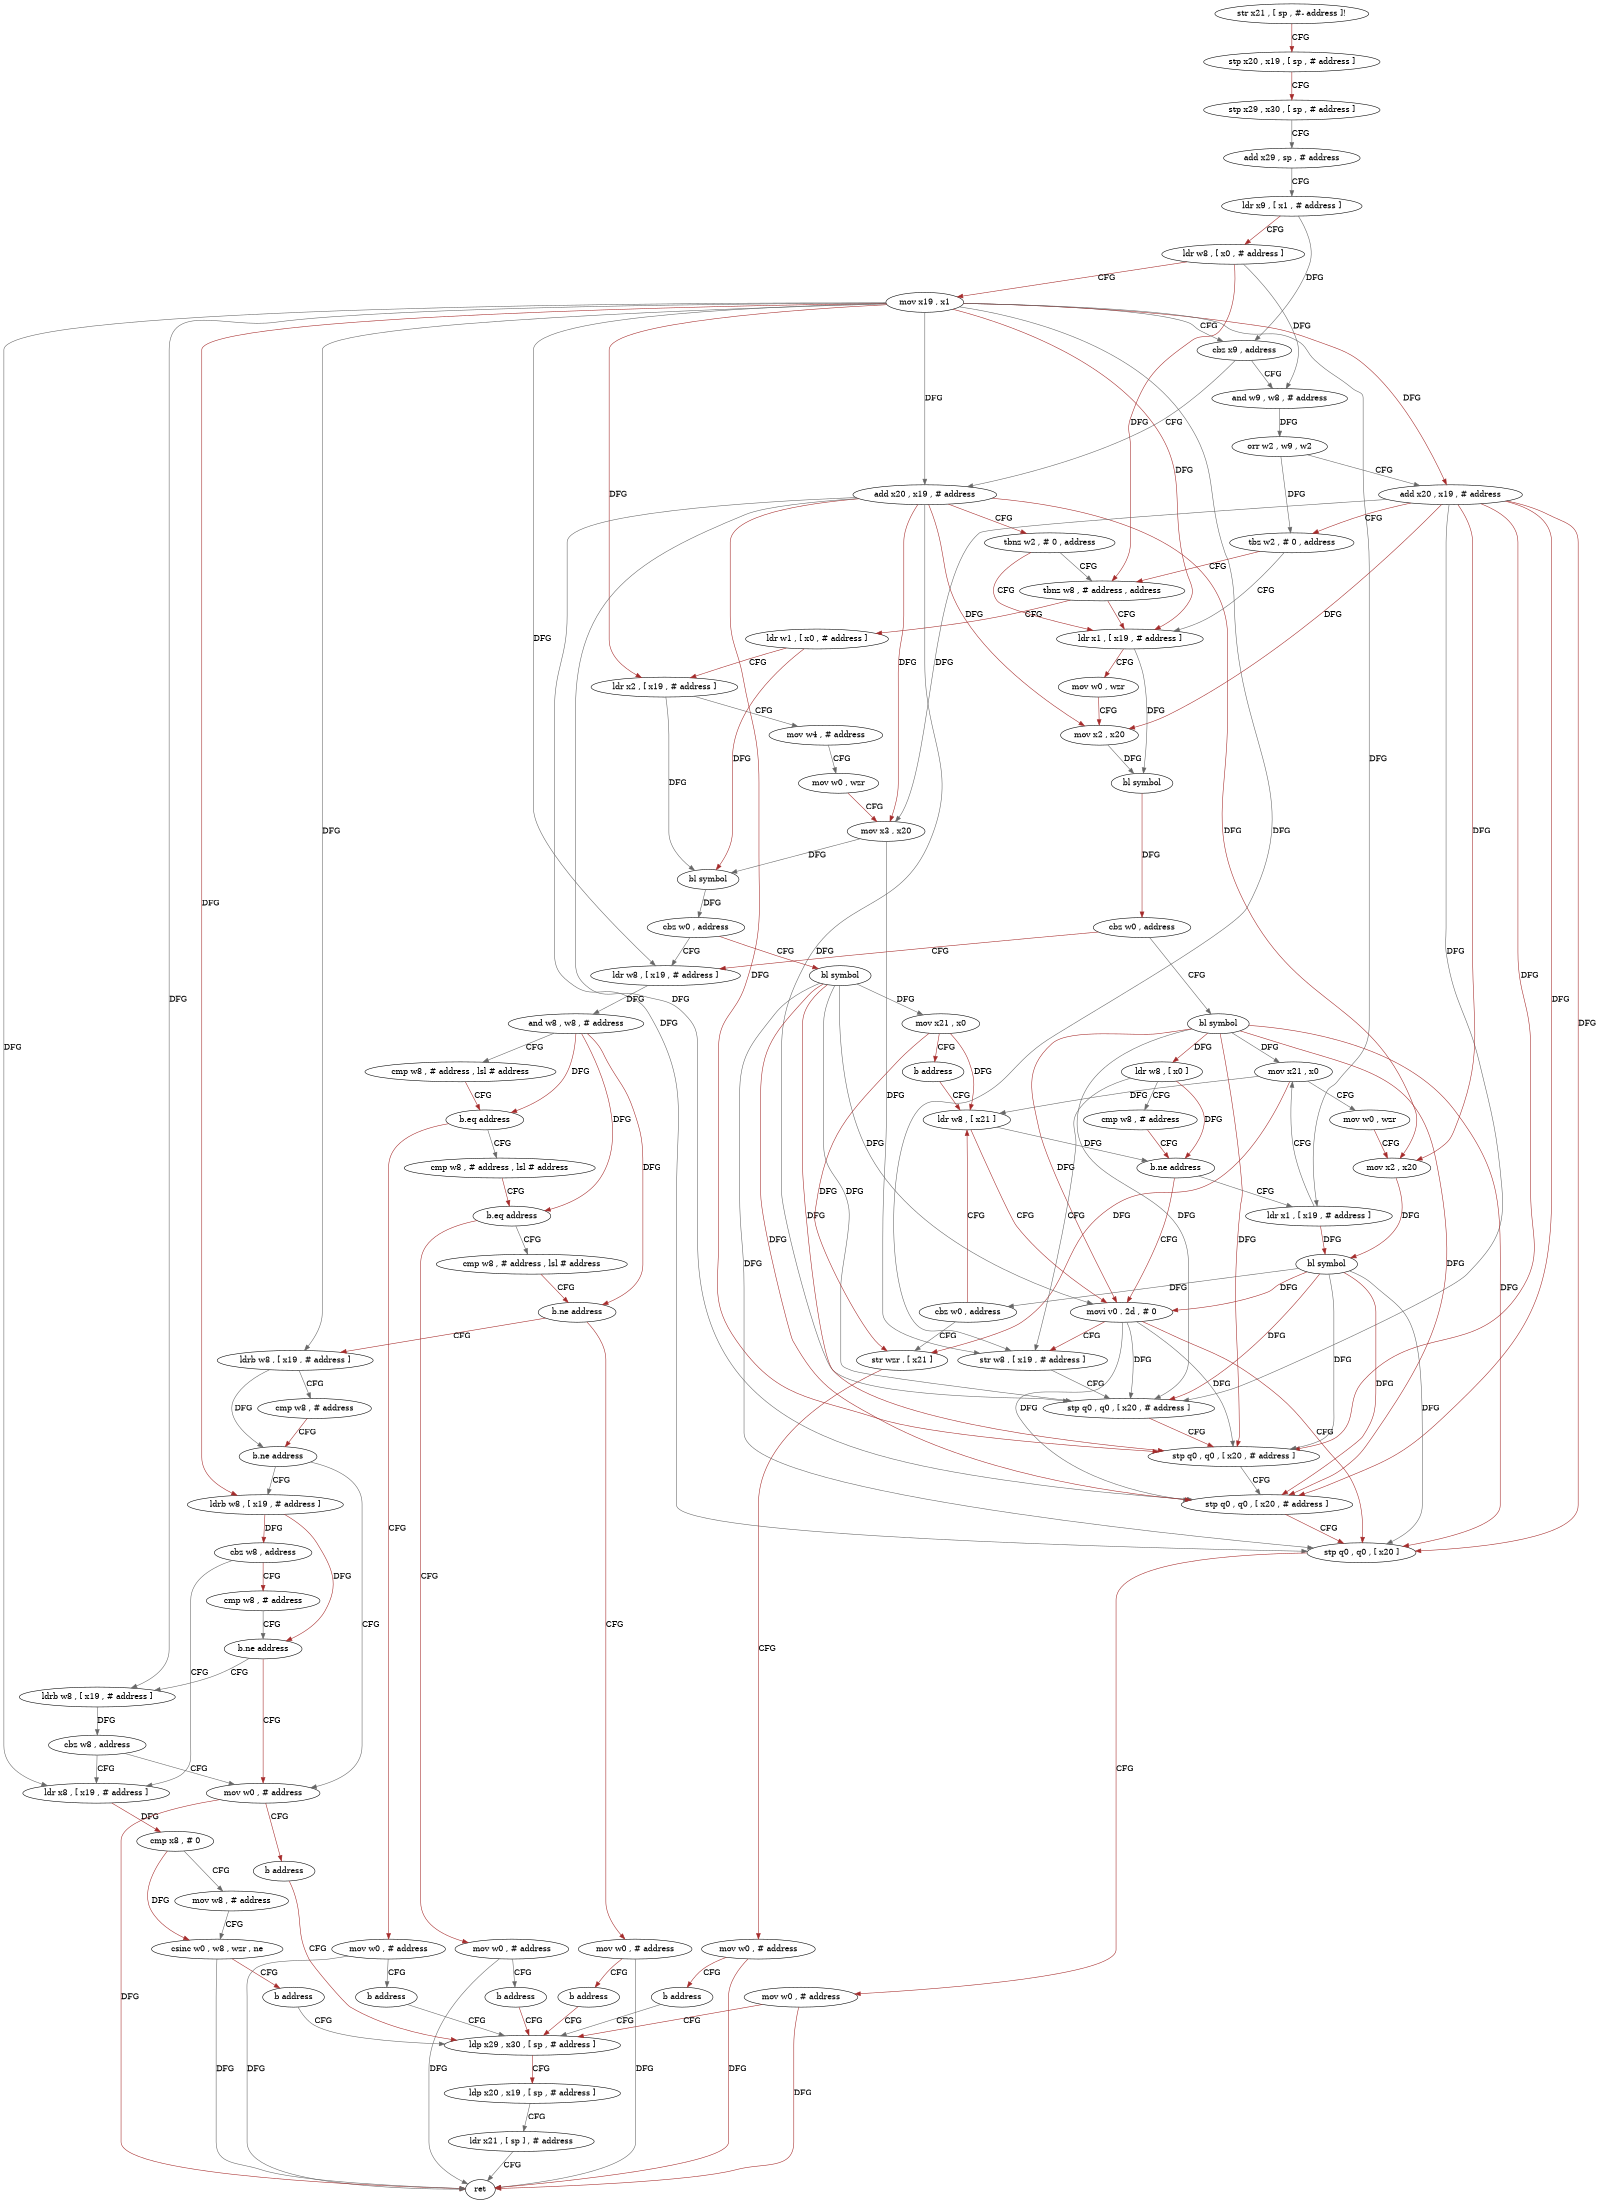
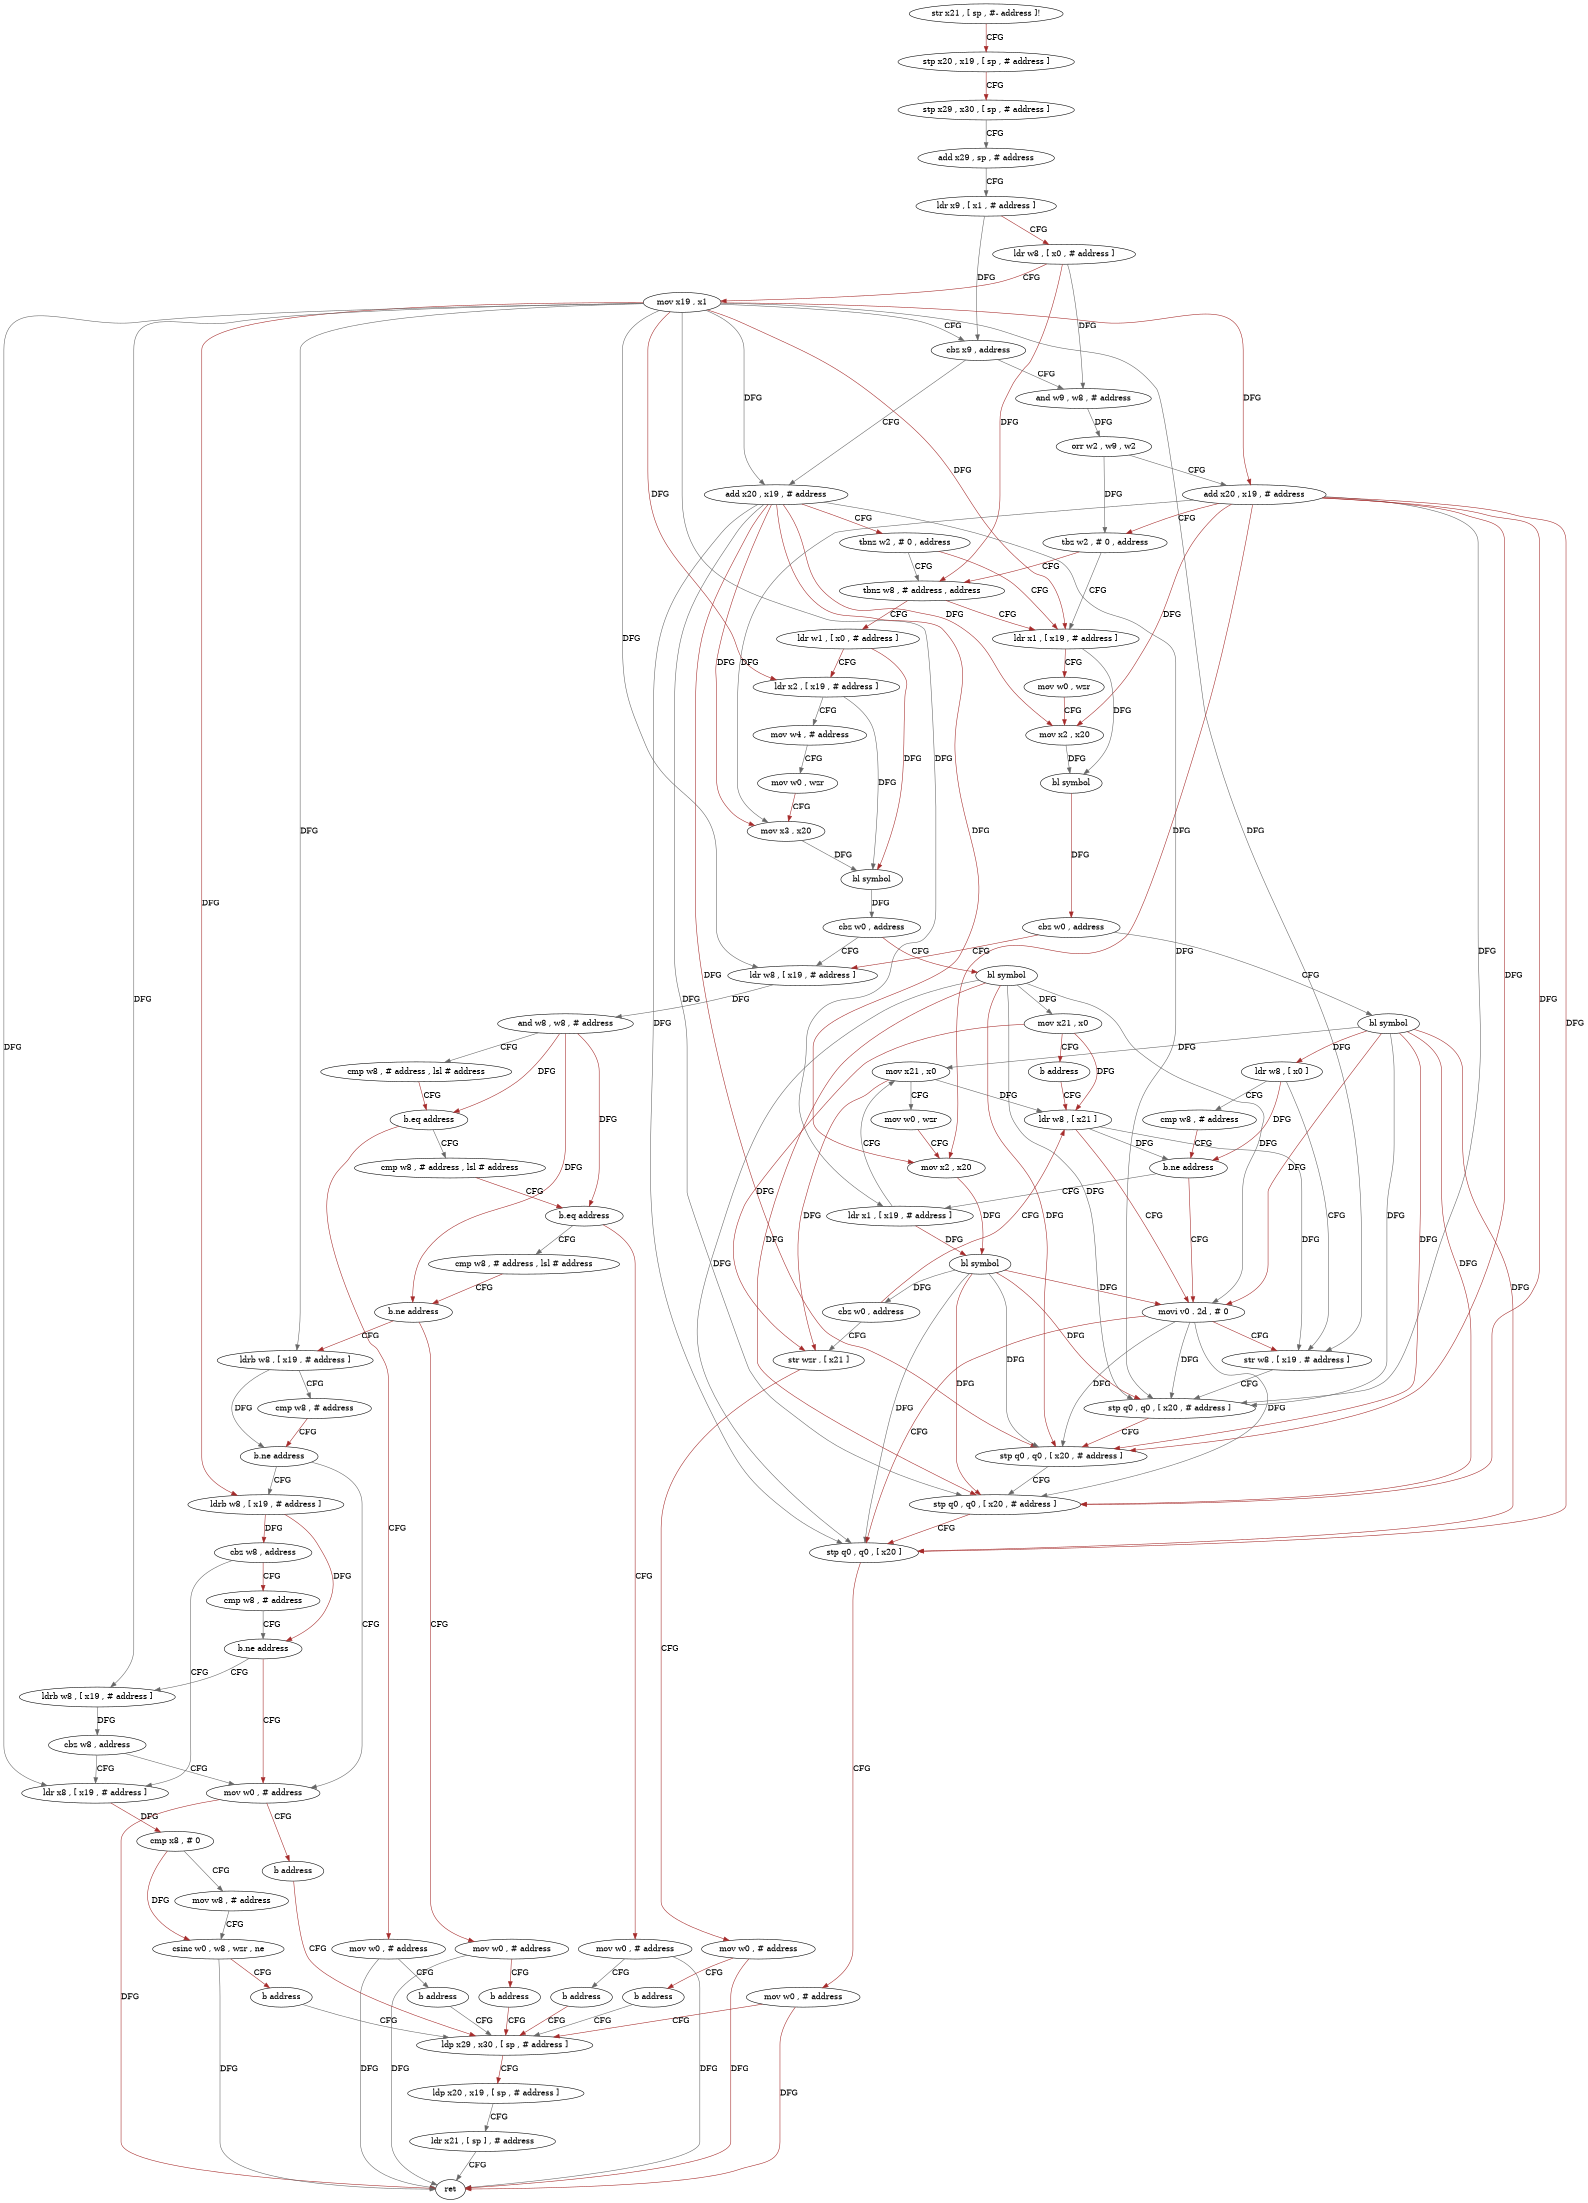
(886, 1129) -> (1279, 1154)
